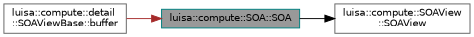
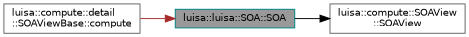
(65, 19) -> (72, 19)
(231, 19) -> (235, 19)
